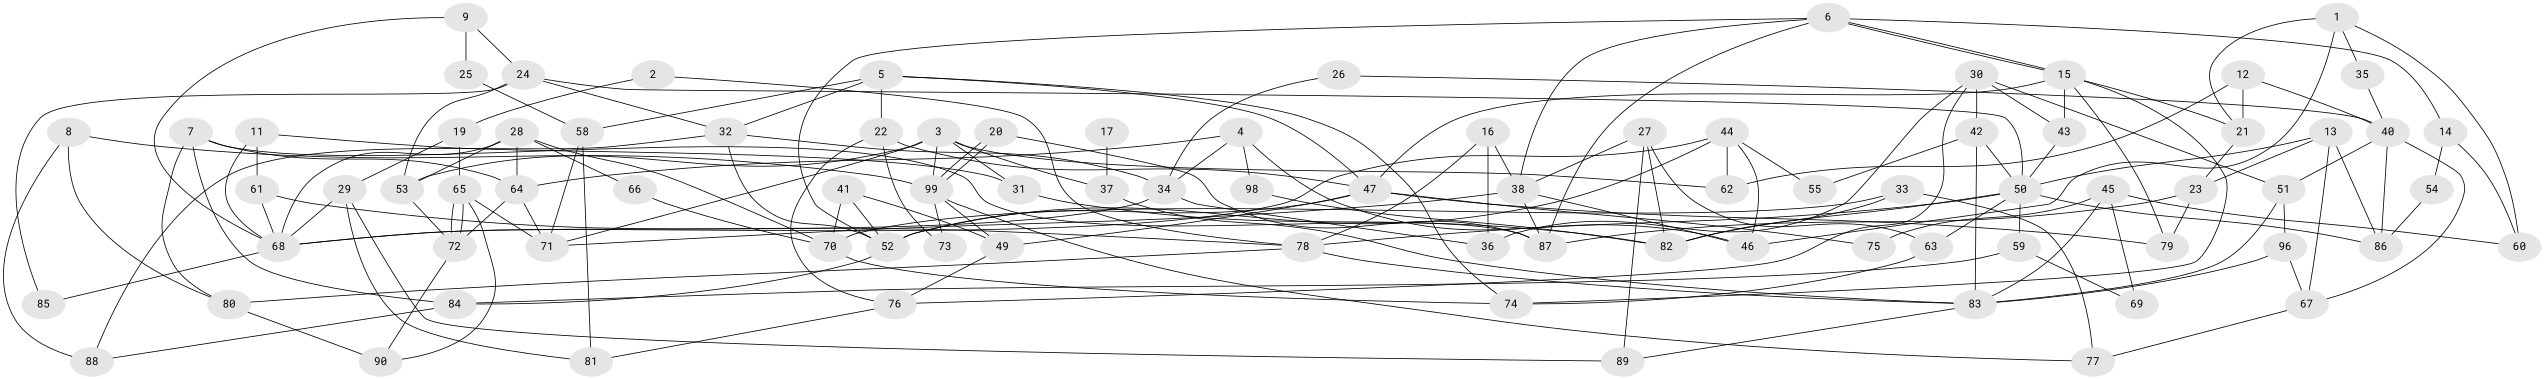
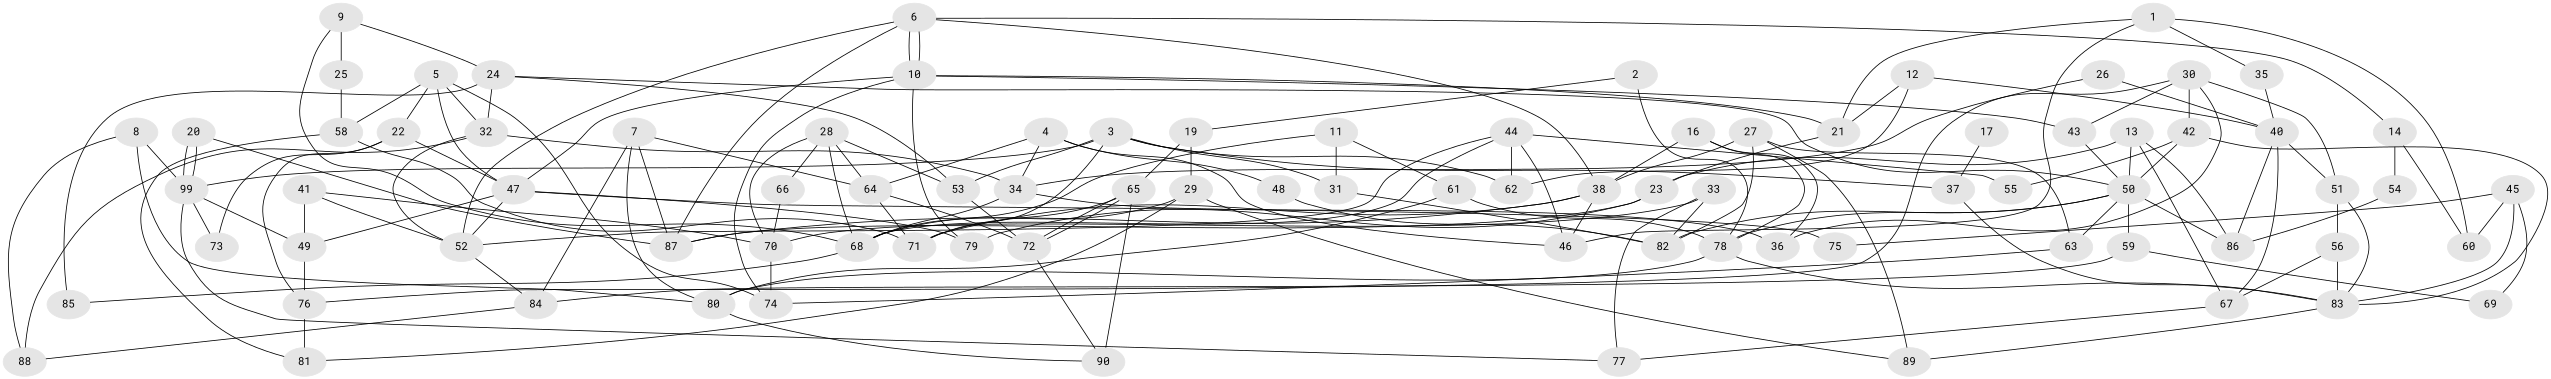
(2064, 75) -> (914, 75)
(1252, 190) -> (1279, 190)
(268, 218) -> (1084, 258)
(2285, 247) -> (2337, 247)
